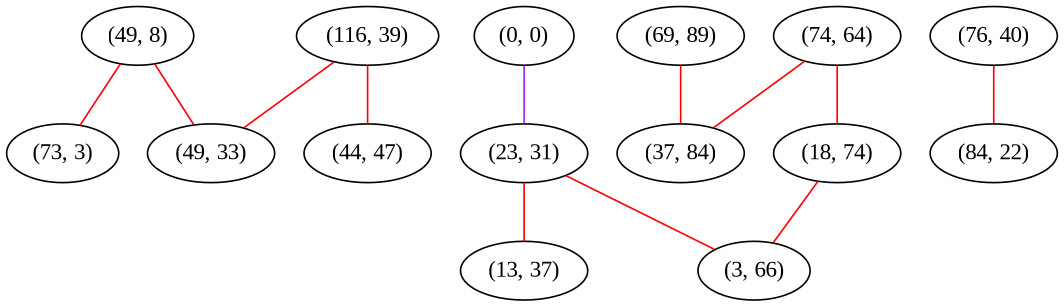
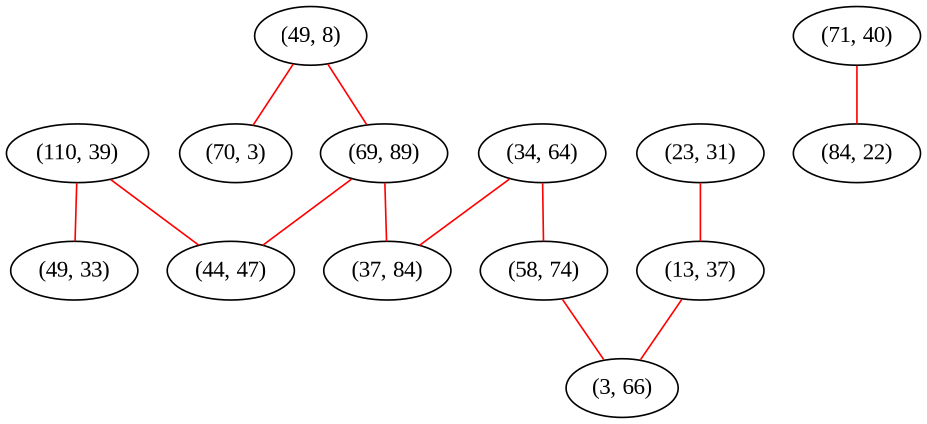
(368, 36) -> (78, 153)
(524, 36) -> none
(837, 36) -> (542, 153)
(994, 36) -> (857, 36)
(174, 94) -> (347, 94)
(63, 153) -> (236, 153)
(837, 153) -> (544, 271)
none -> (307, 212)
(640, 212) -> (661, 329)
